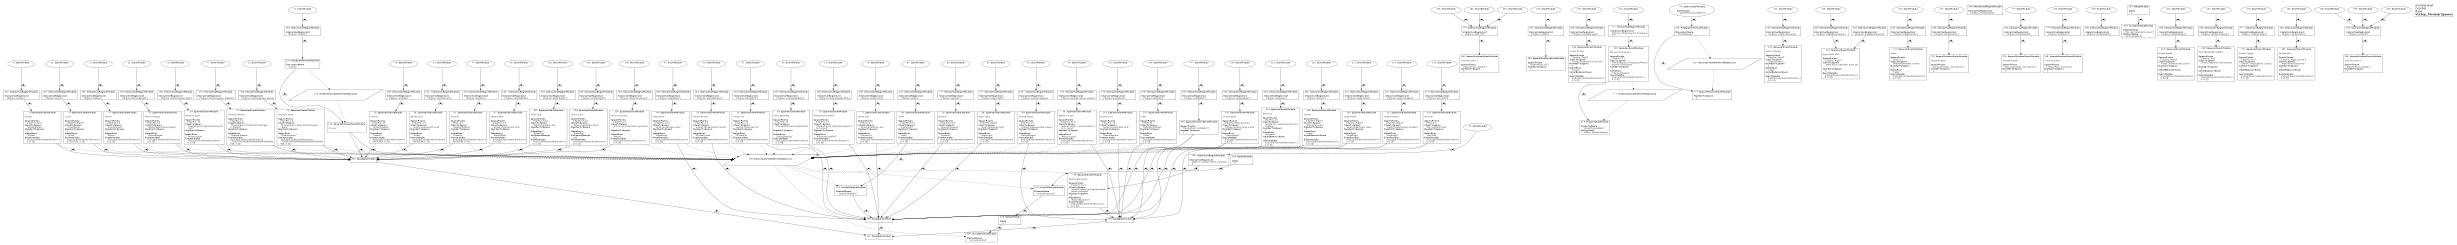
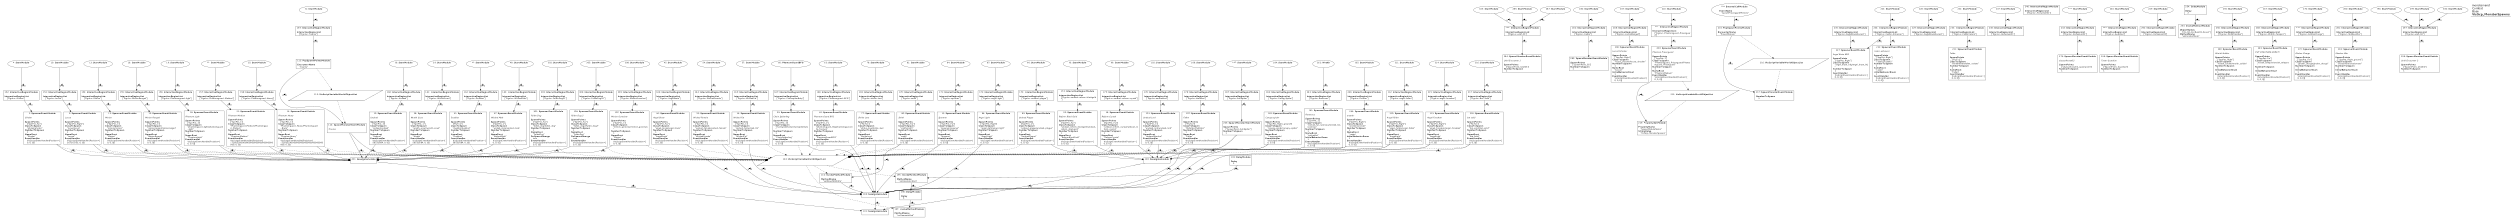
(1834, 42) -> (1876, 42)
(793, 63) -> (793, 63)
(1283, 63) -> (1326, 63)
(1949, 64) -> none
(929, 171) -> (964, 155)
